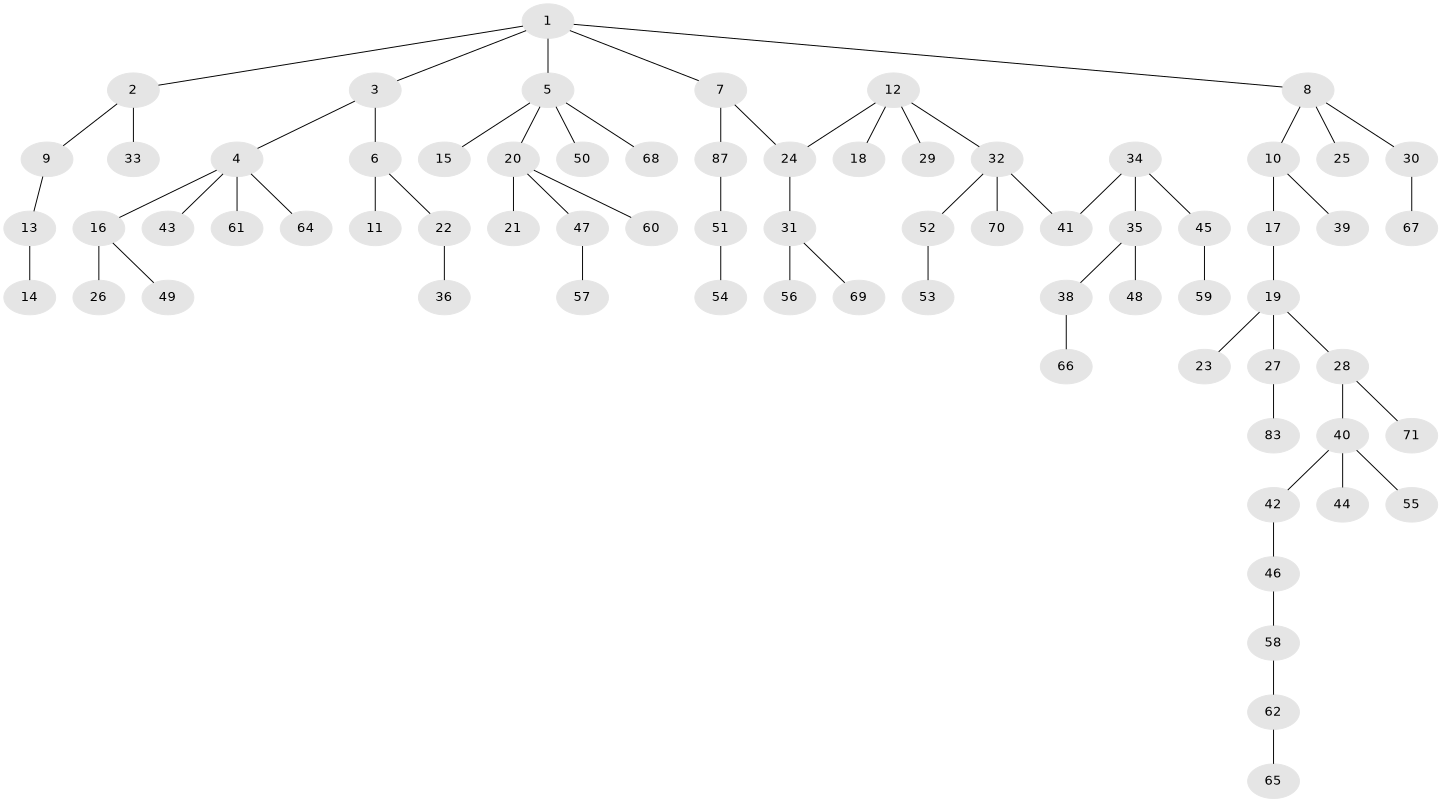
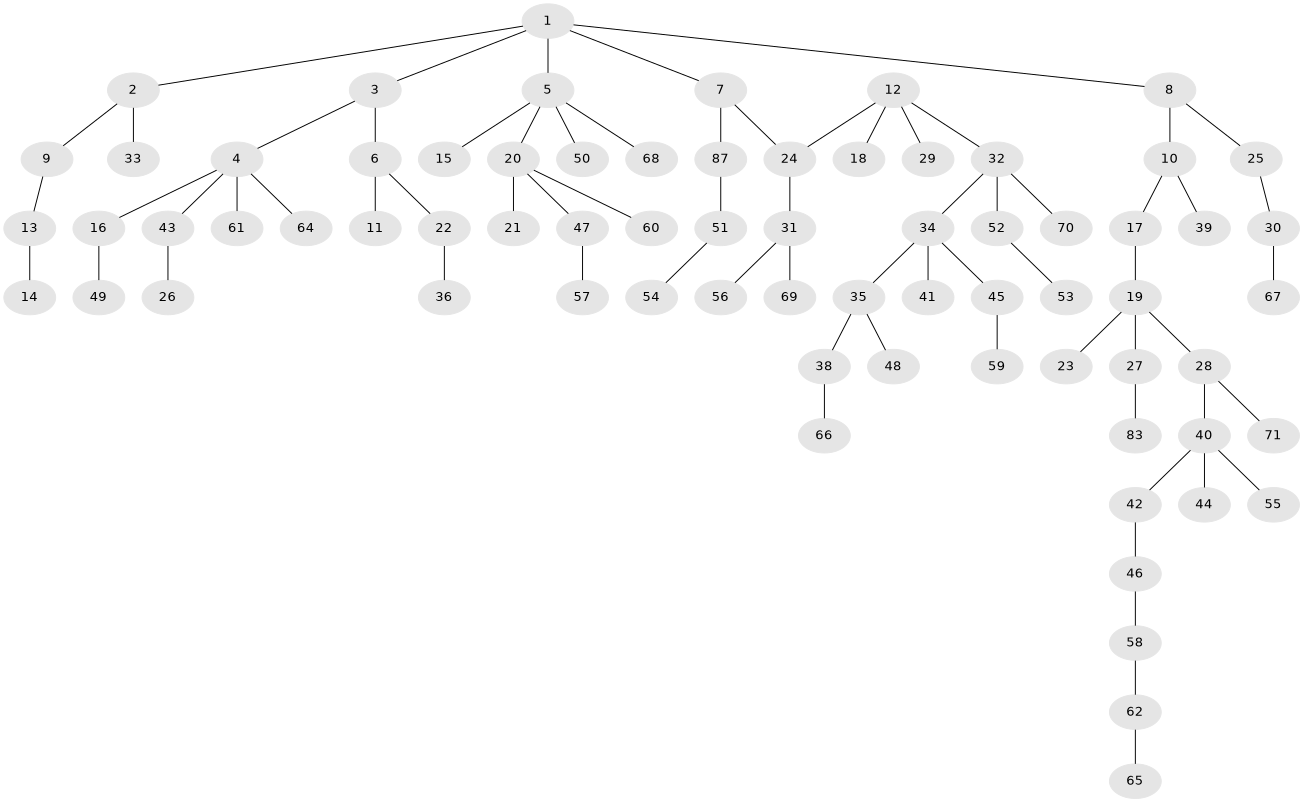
(1360, 125) -> (1265, 194)
(1032, 194) -> (963, 194)
(99, 263) -> (168, 263)
